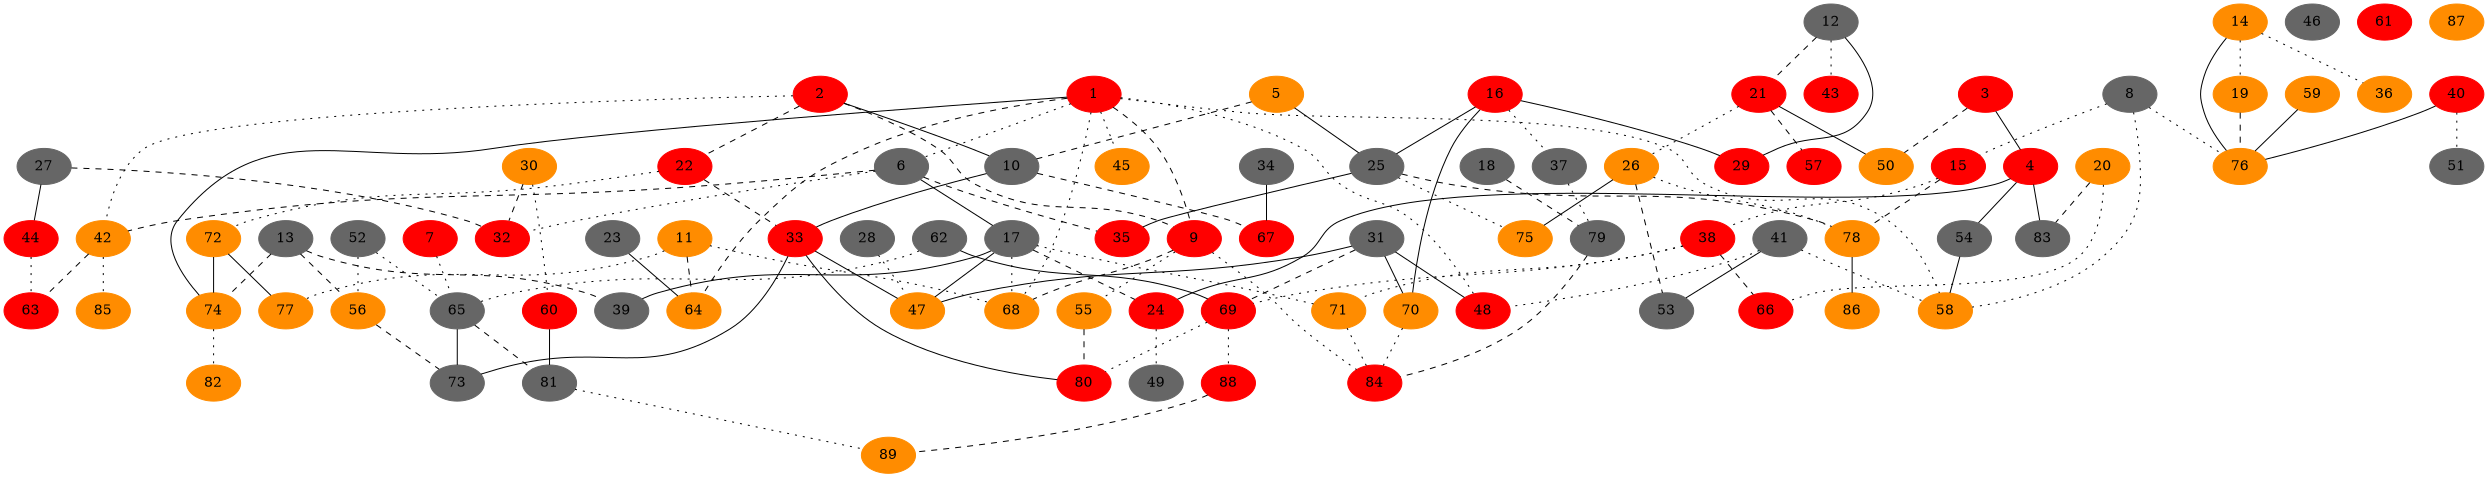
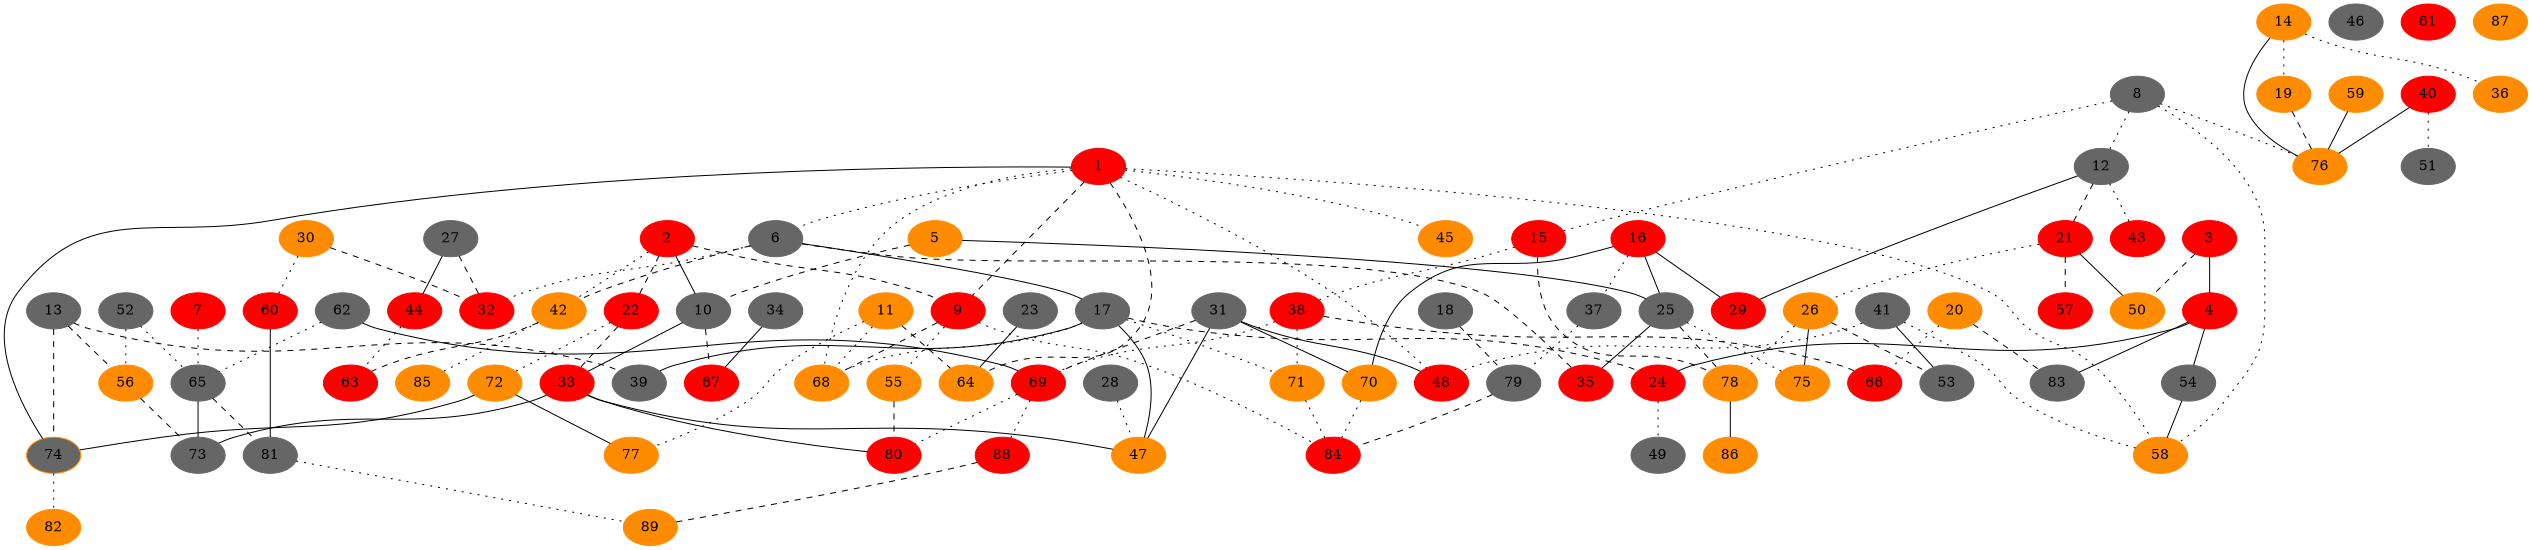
none -> (2119, 130)
(214, 311) -> (54, 455)
